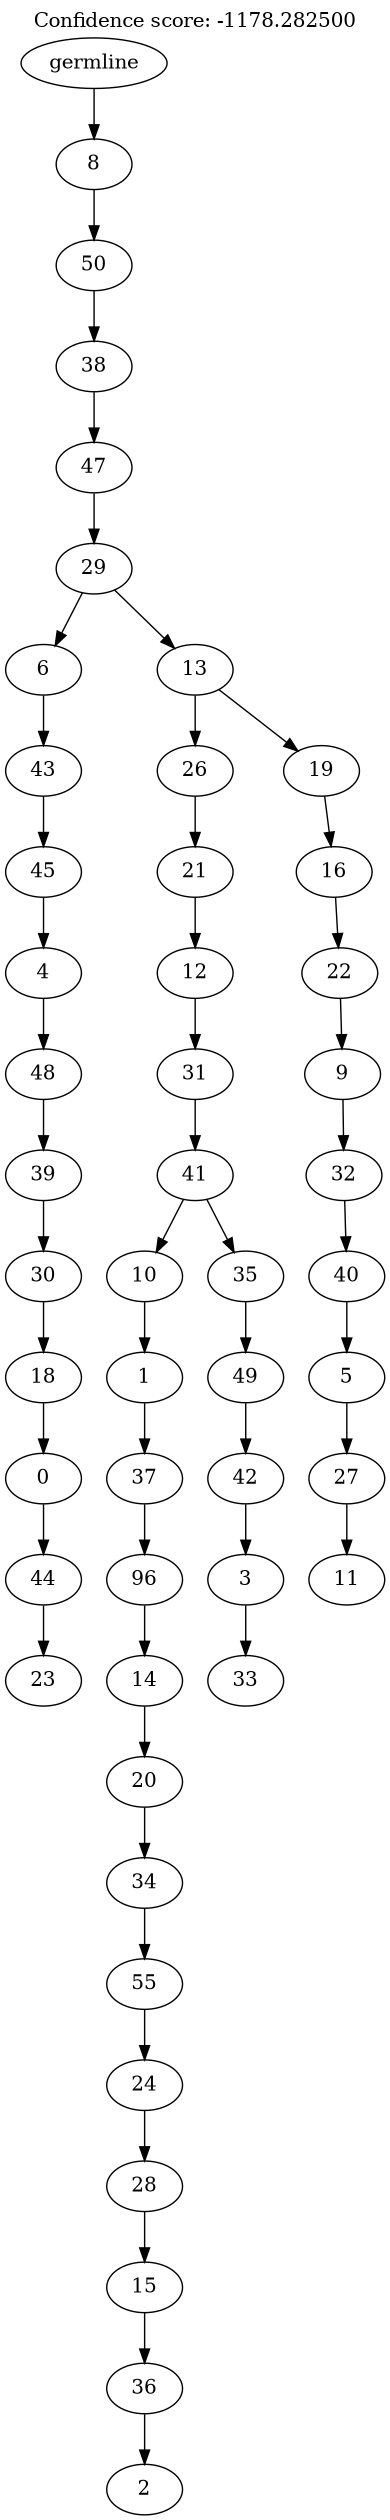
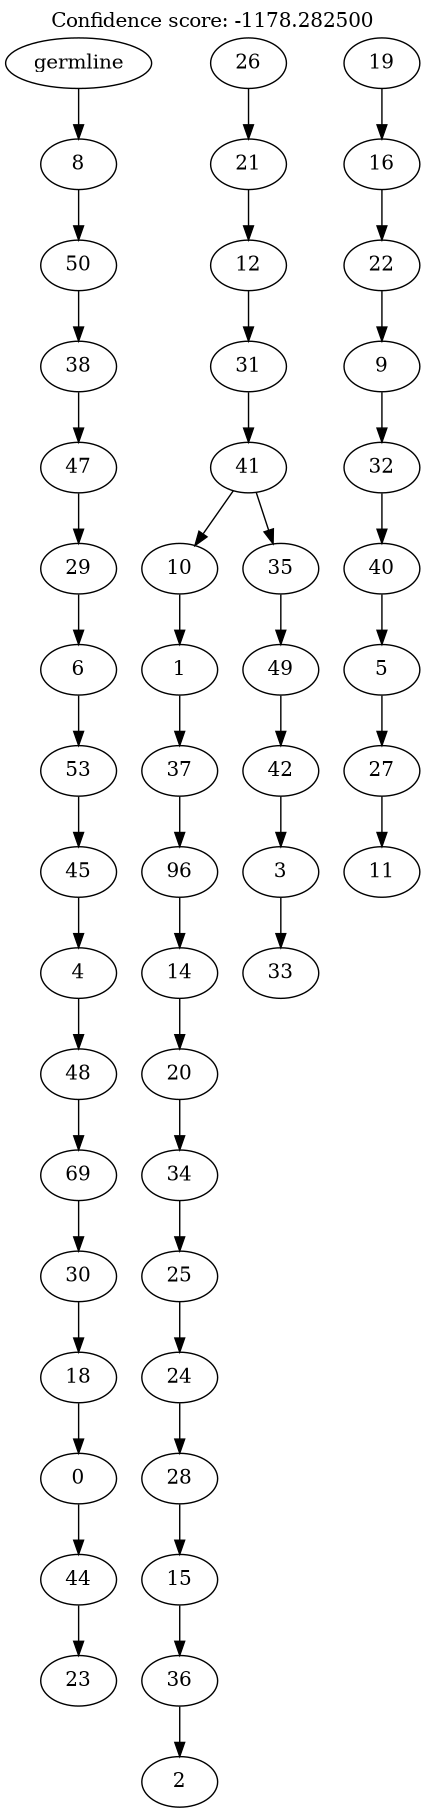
(195, 670) -> none
(44, 771) -> (79, 771)
(44, 1175) -> (79, 1175)
(145, 1984) -> (180, 1276)
